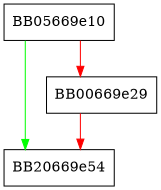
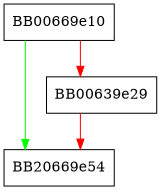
(59, 22) -> (59, 22)
(102, 95) -> (102, 95)
